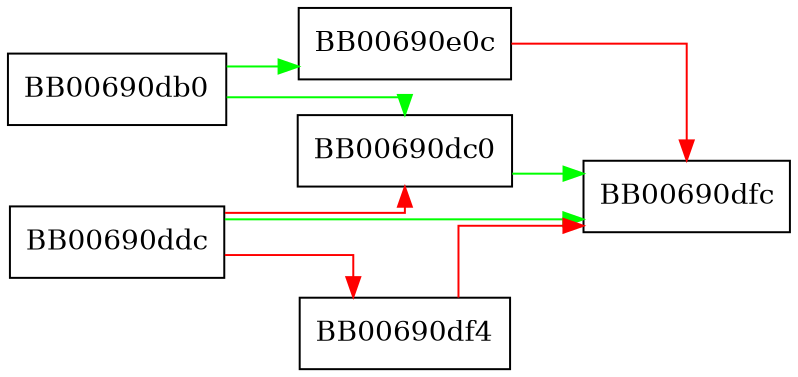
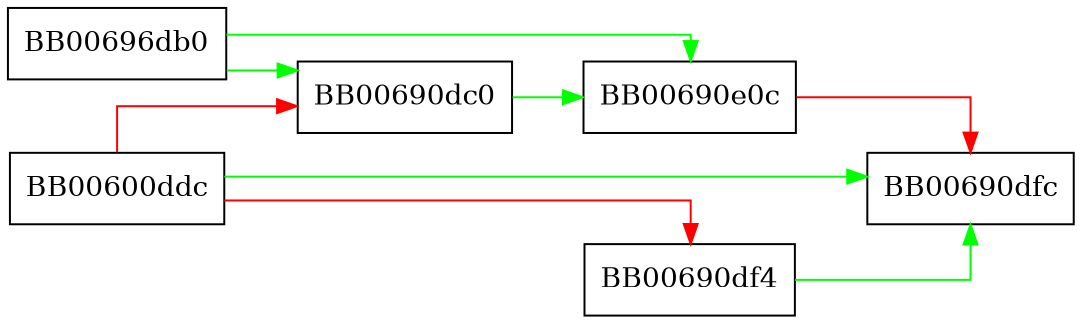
(117, 89) -> (117, 44)
(538, 174) -> (538, 97)
(458, 231) -> (900, 280)
(117, 242) -> (117, 189)
